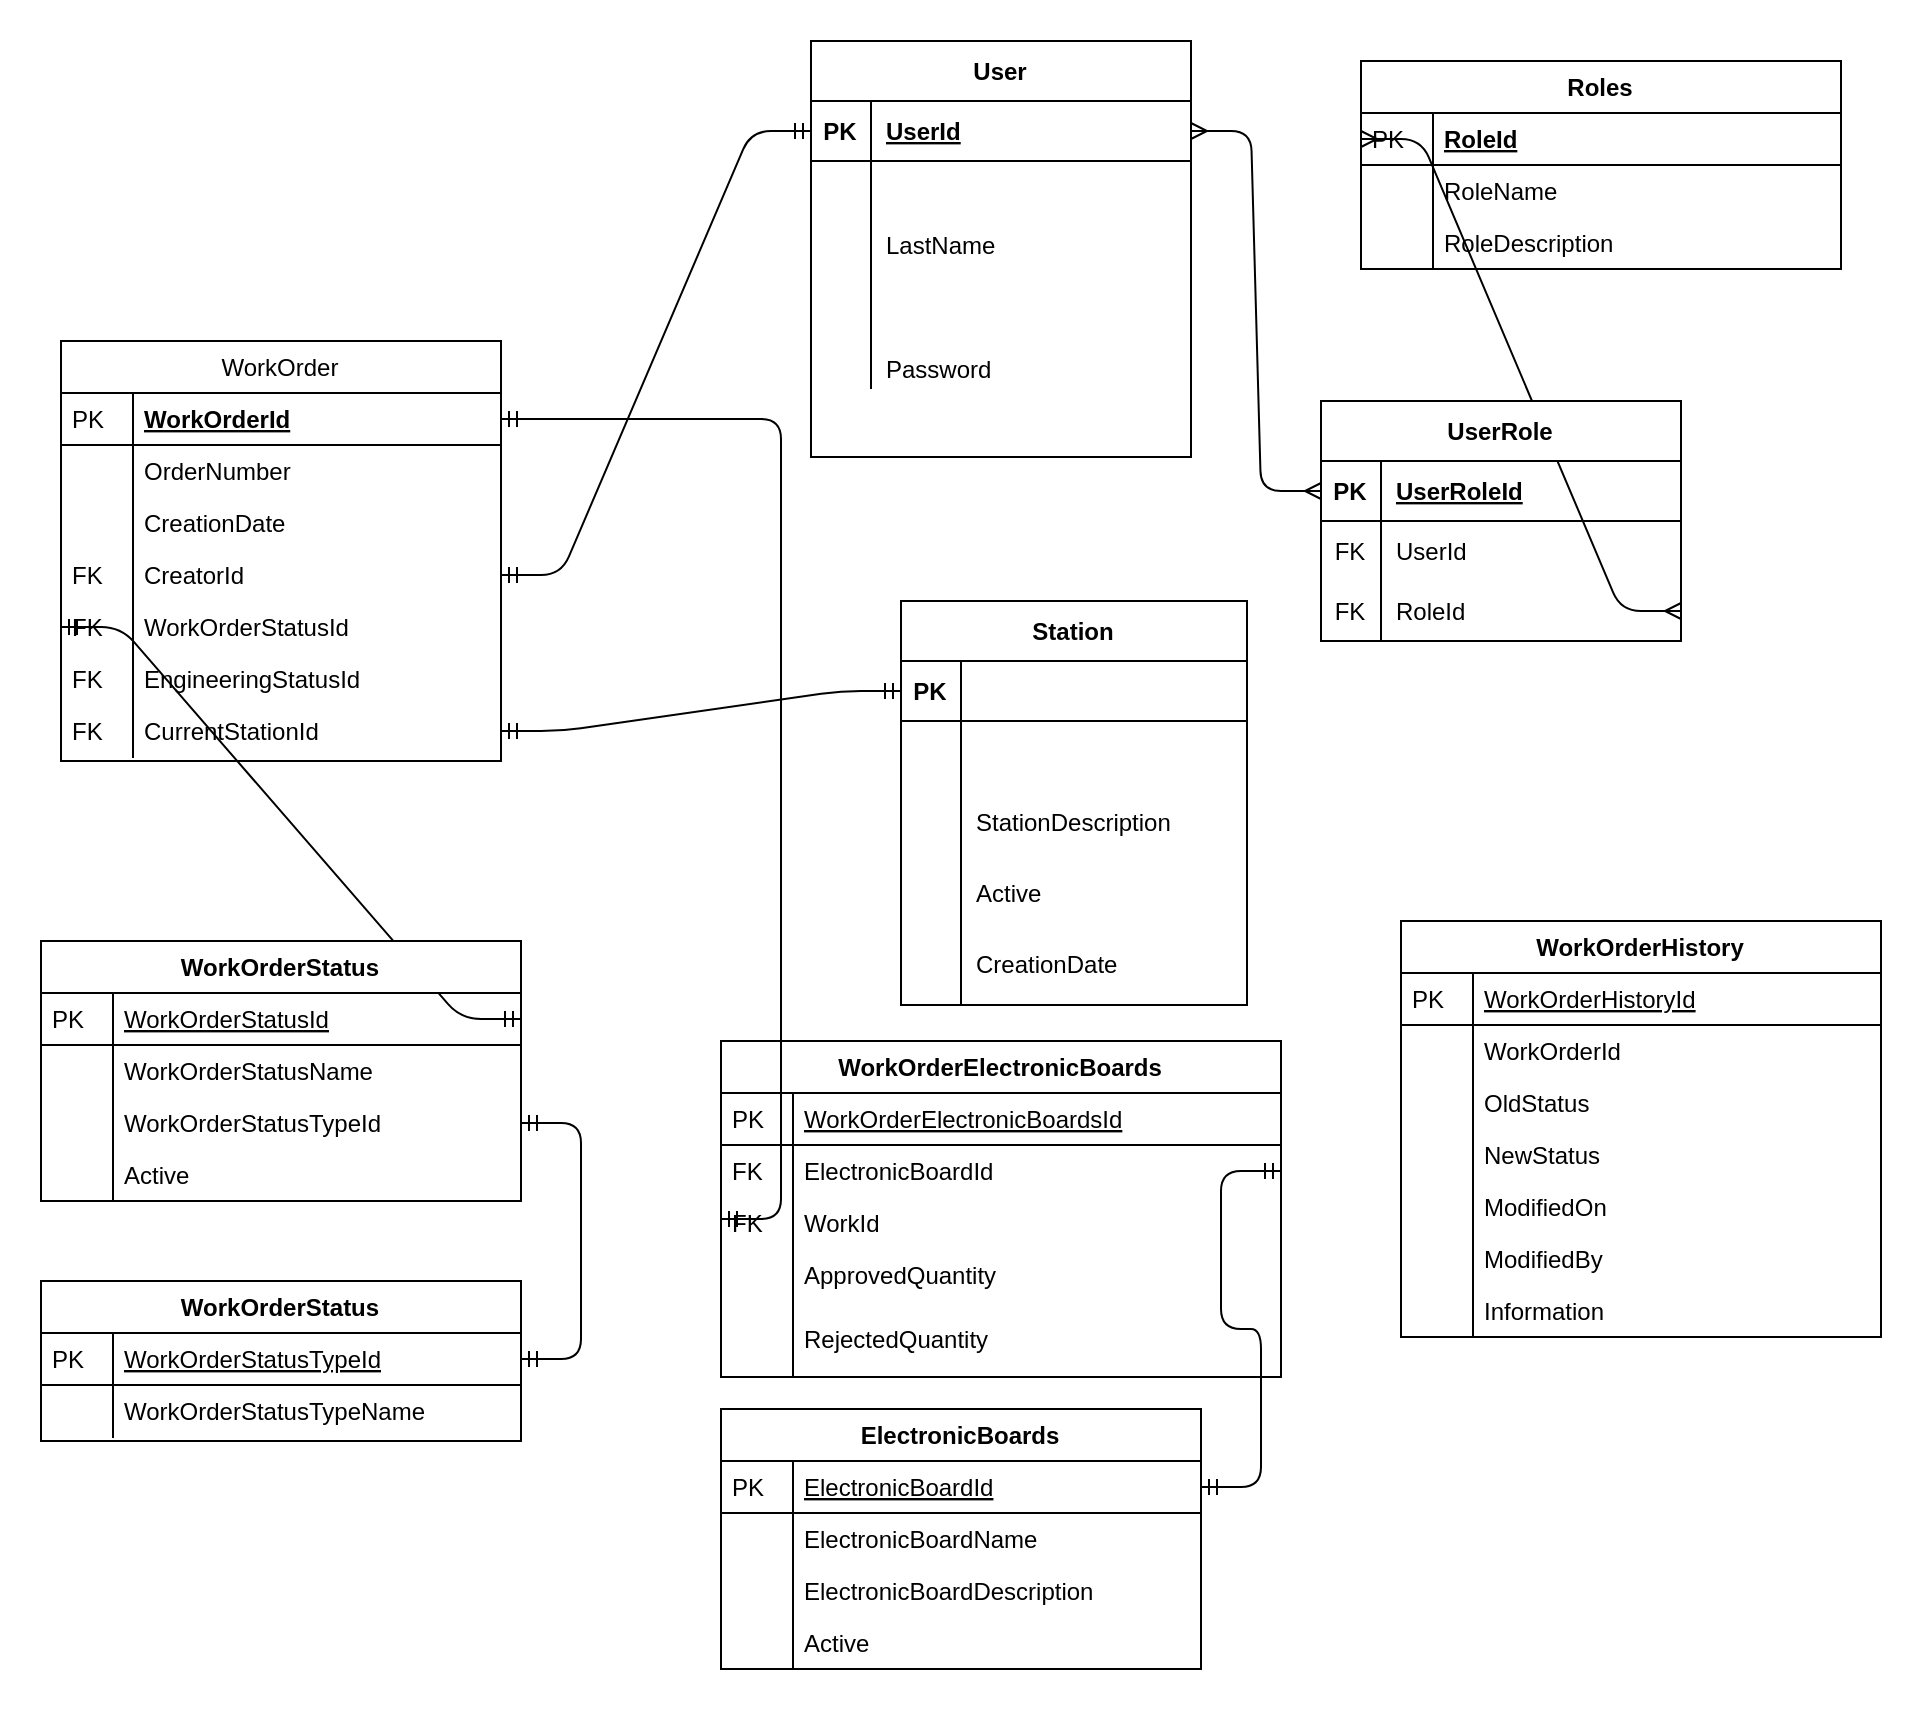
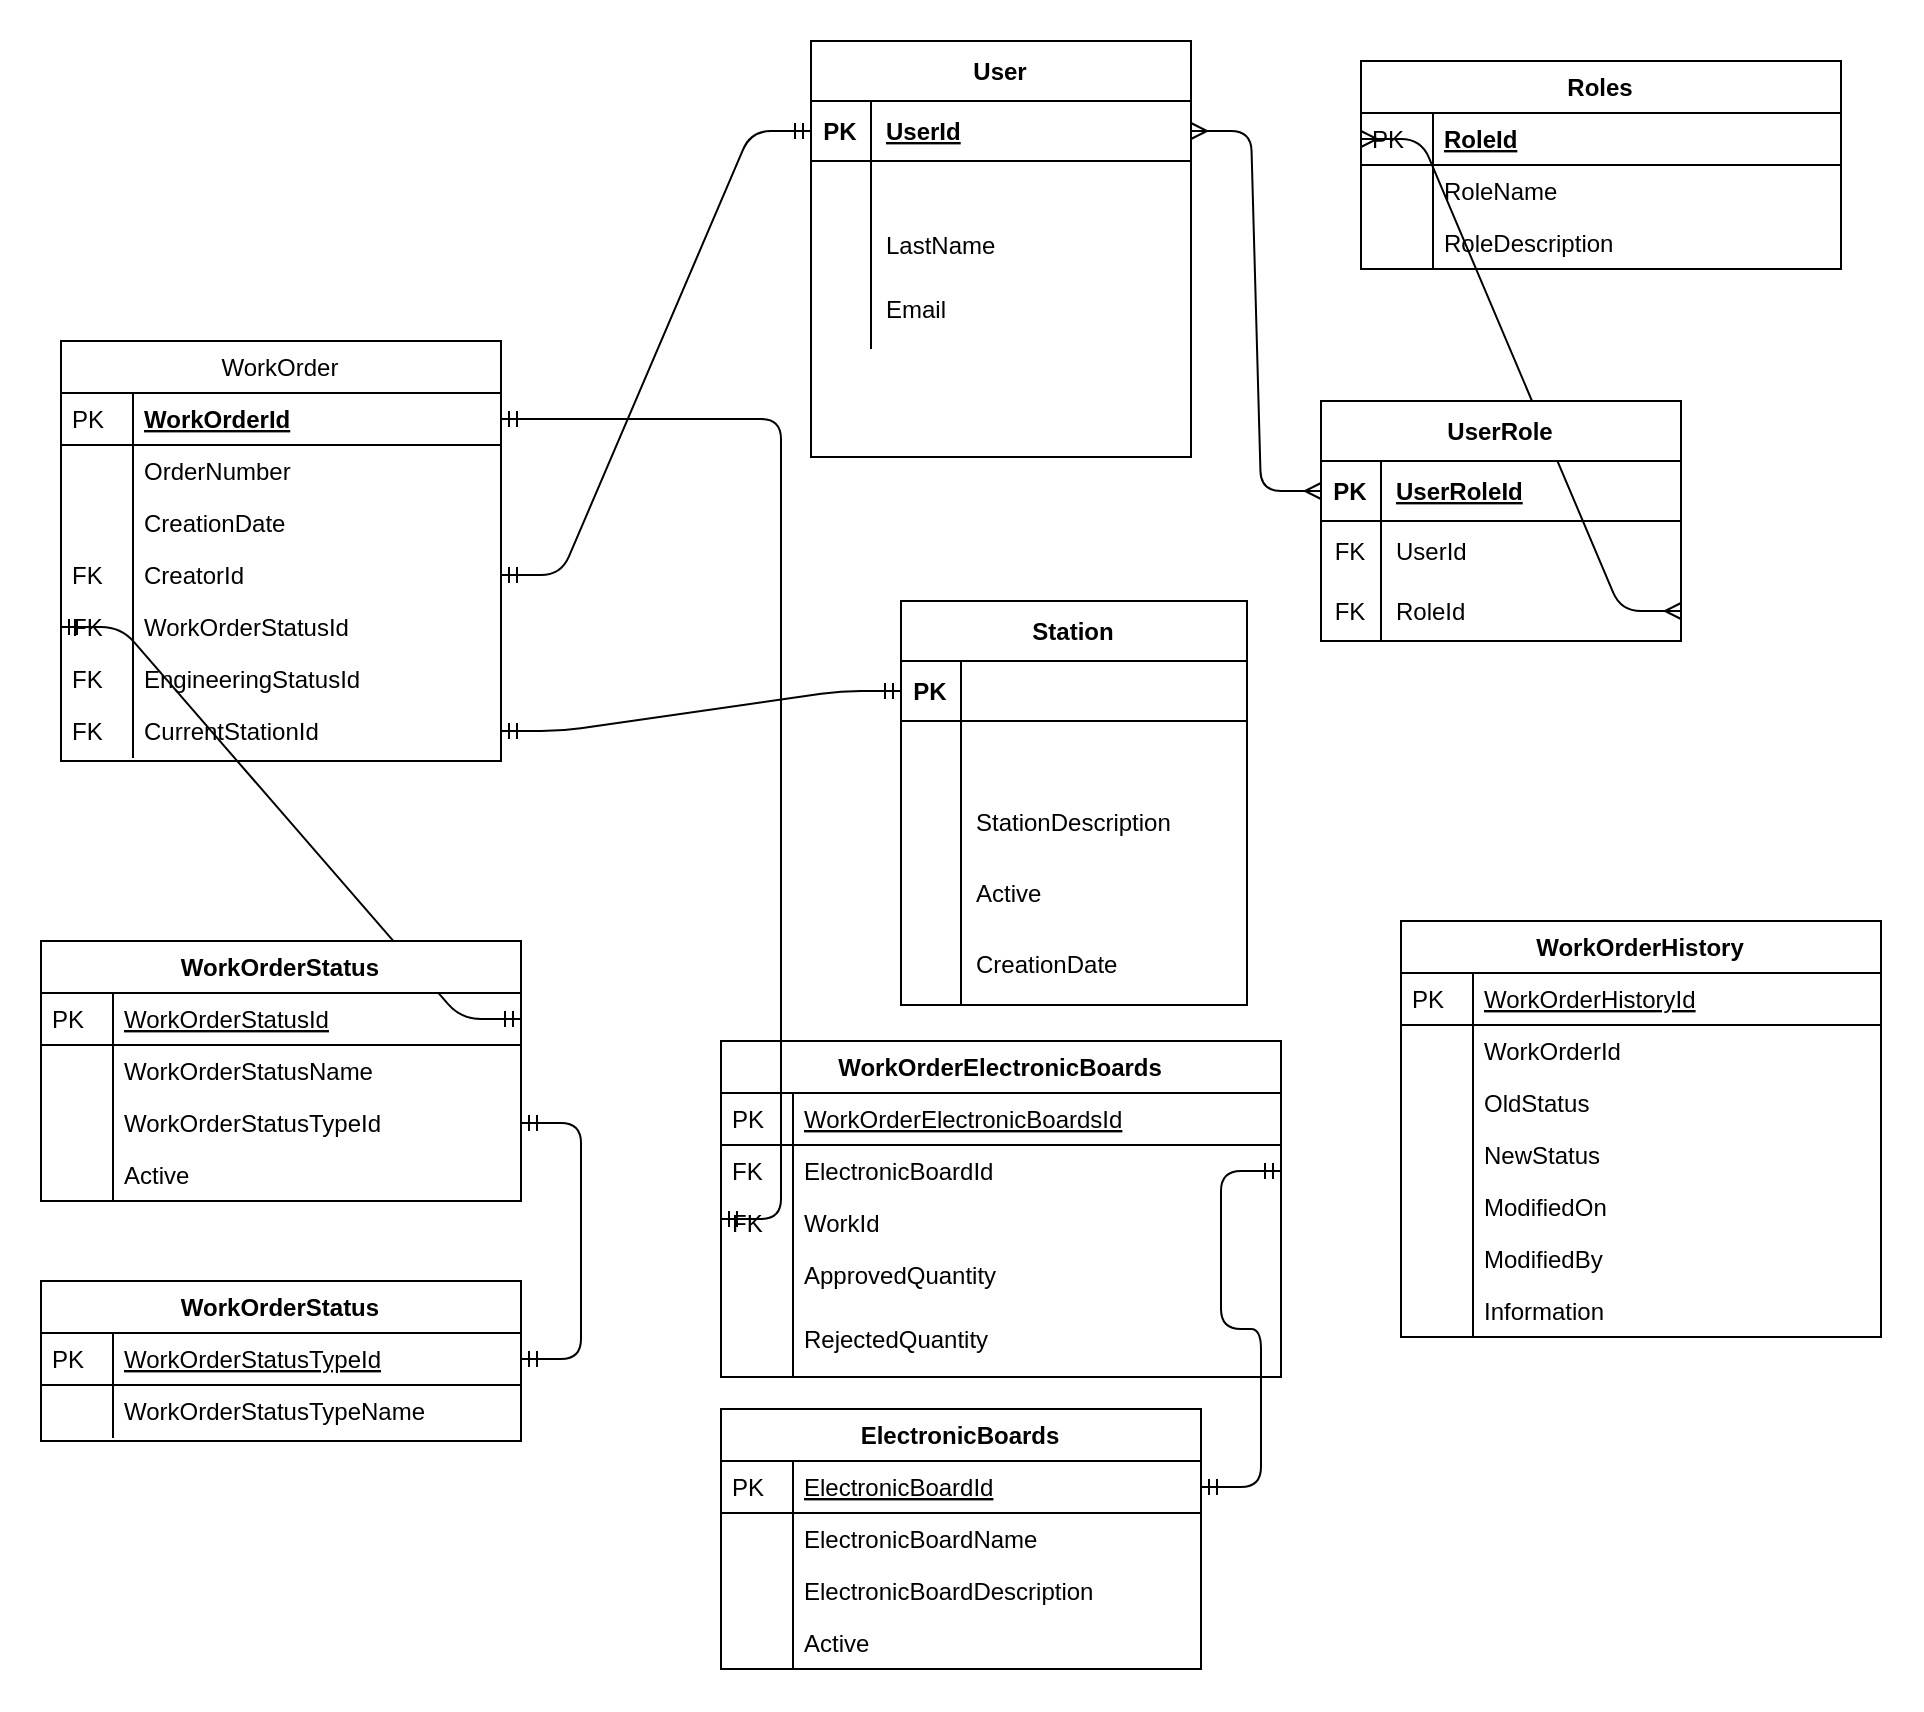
none -> (1031, 309)
(1031, 369) -> none
